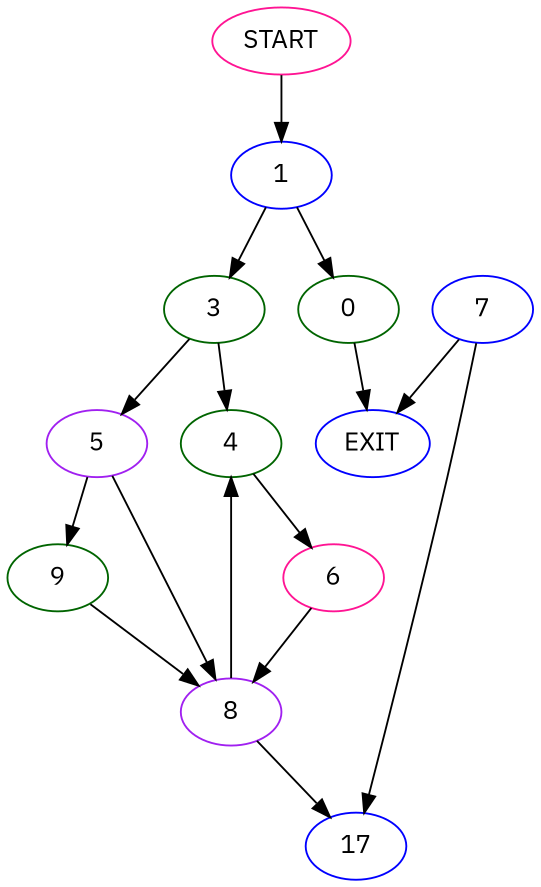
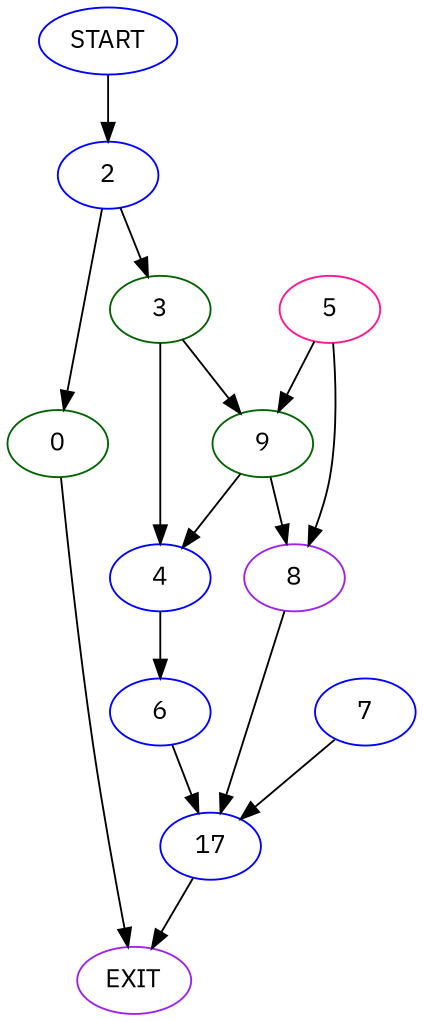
(281, 41) -> (108, 41)
(281, 175) -> (108, 175)
(162, 369) -> (206, 369)
(434, 369) -> (177, 905)
(97, 444) -> (330, 309)
(231, 444) -> (160, 578)
(373, 444) -> (134, 980)
(334, 578) -> (160, 712)
(231, 587) -> (217, 503)
(288, 638) -> (182, 770)
